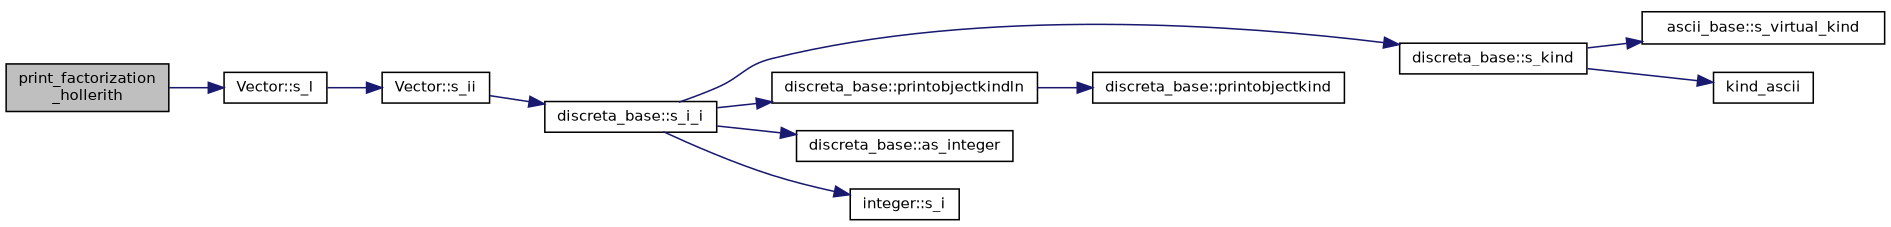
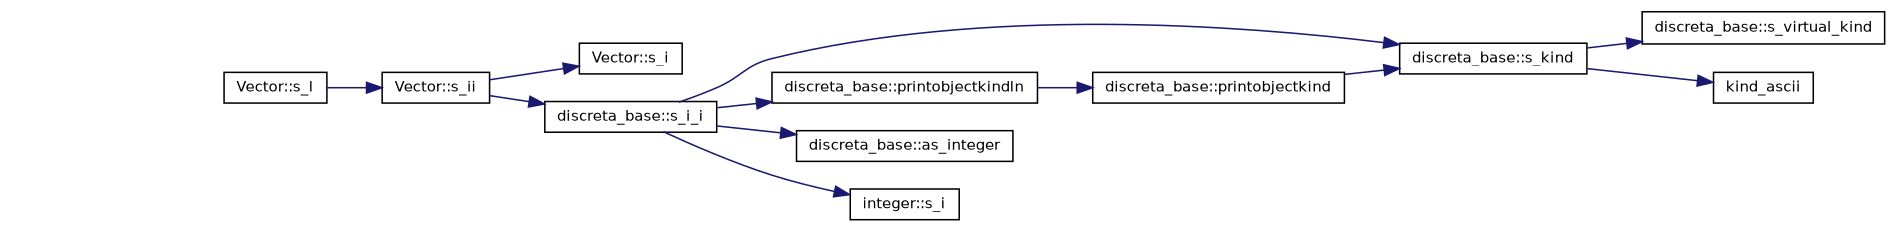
(1763, 28) -> (1763, 28)
none -> (631, 59)
none -> (1364, 72)
(87, 88) -> none
